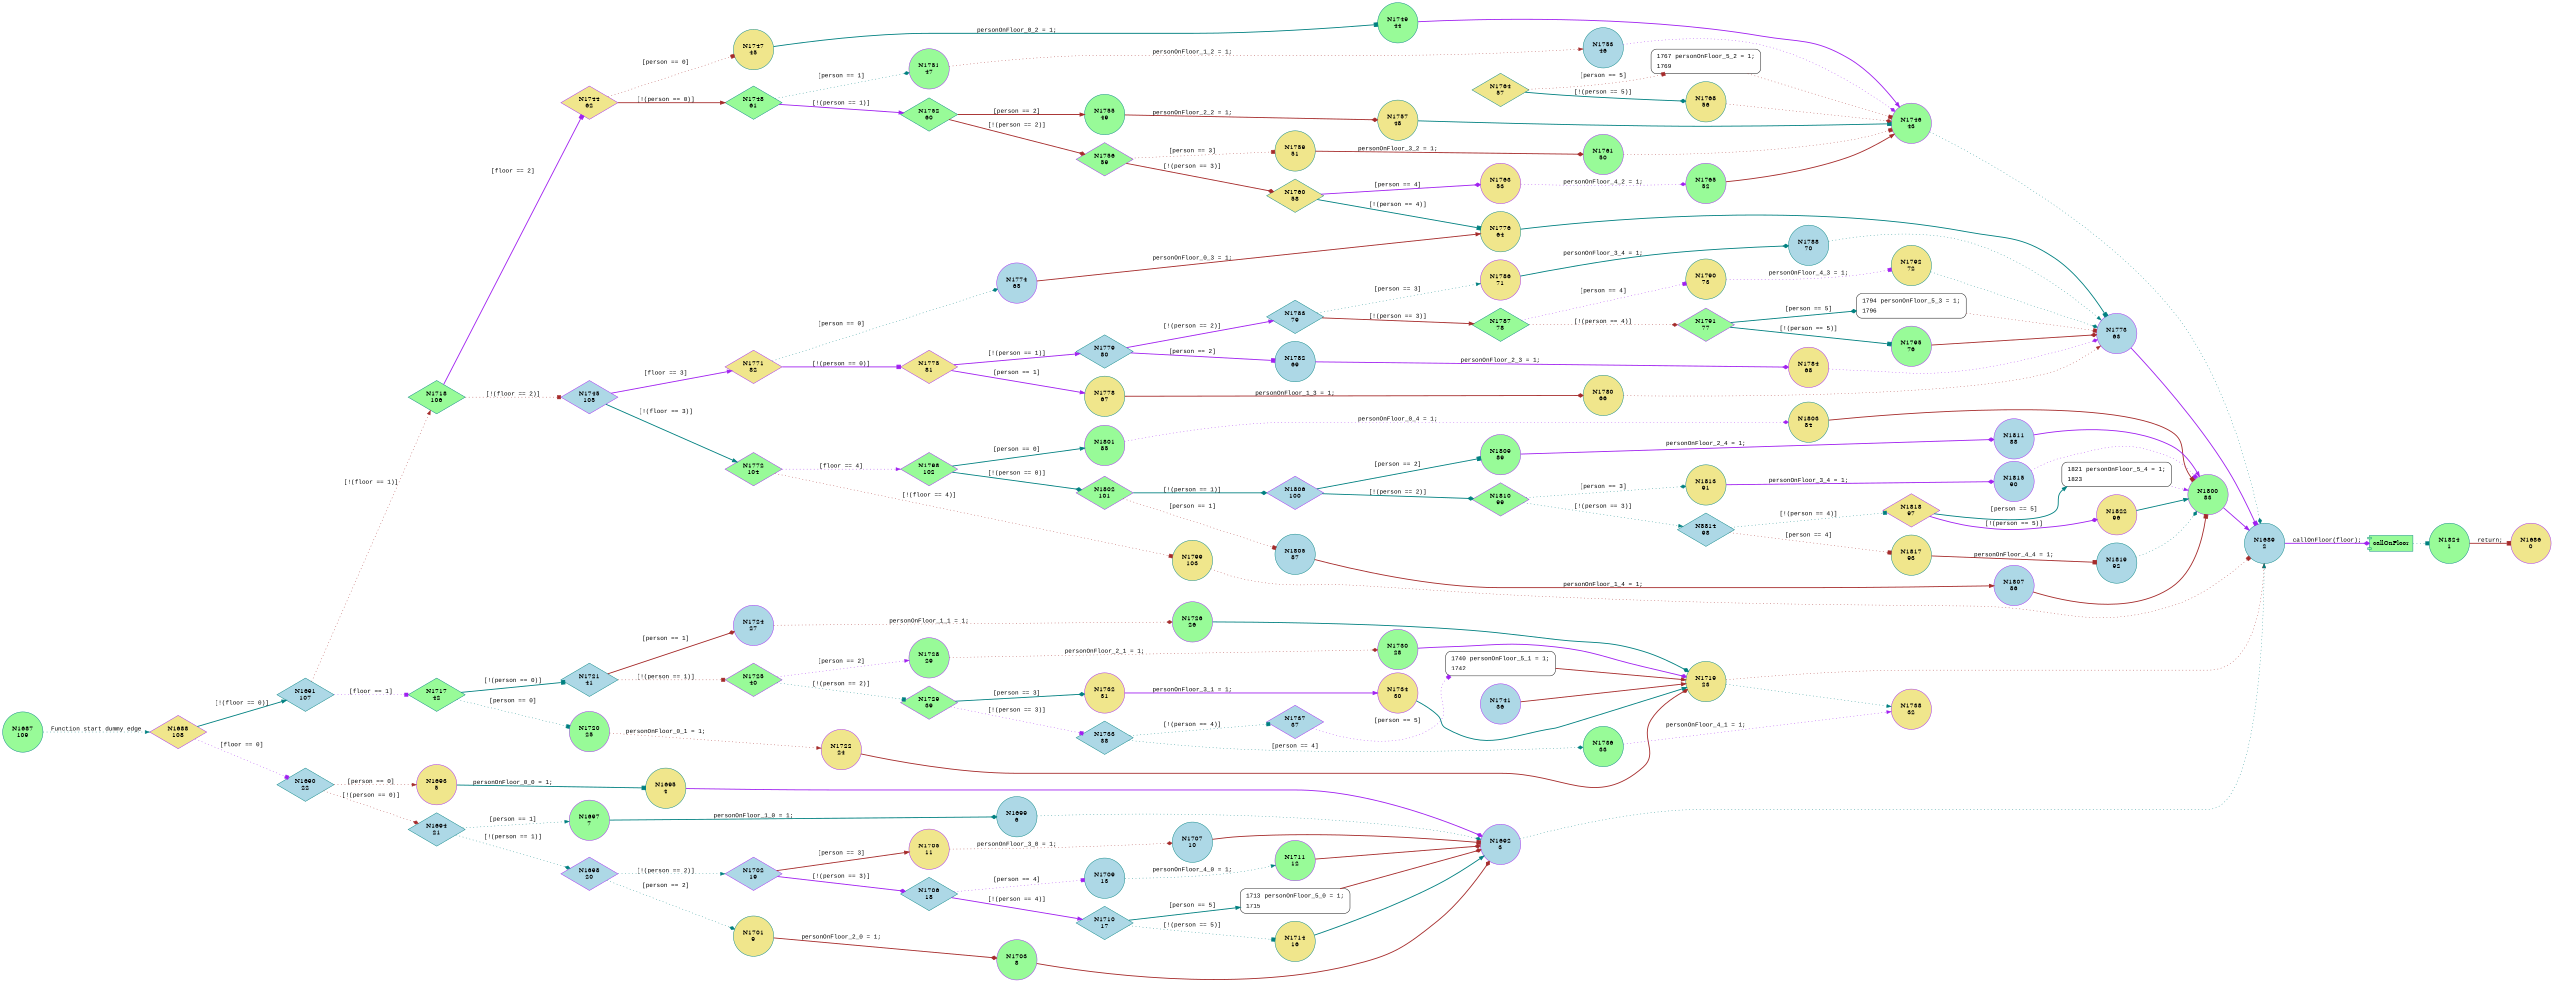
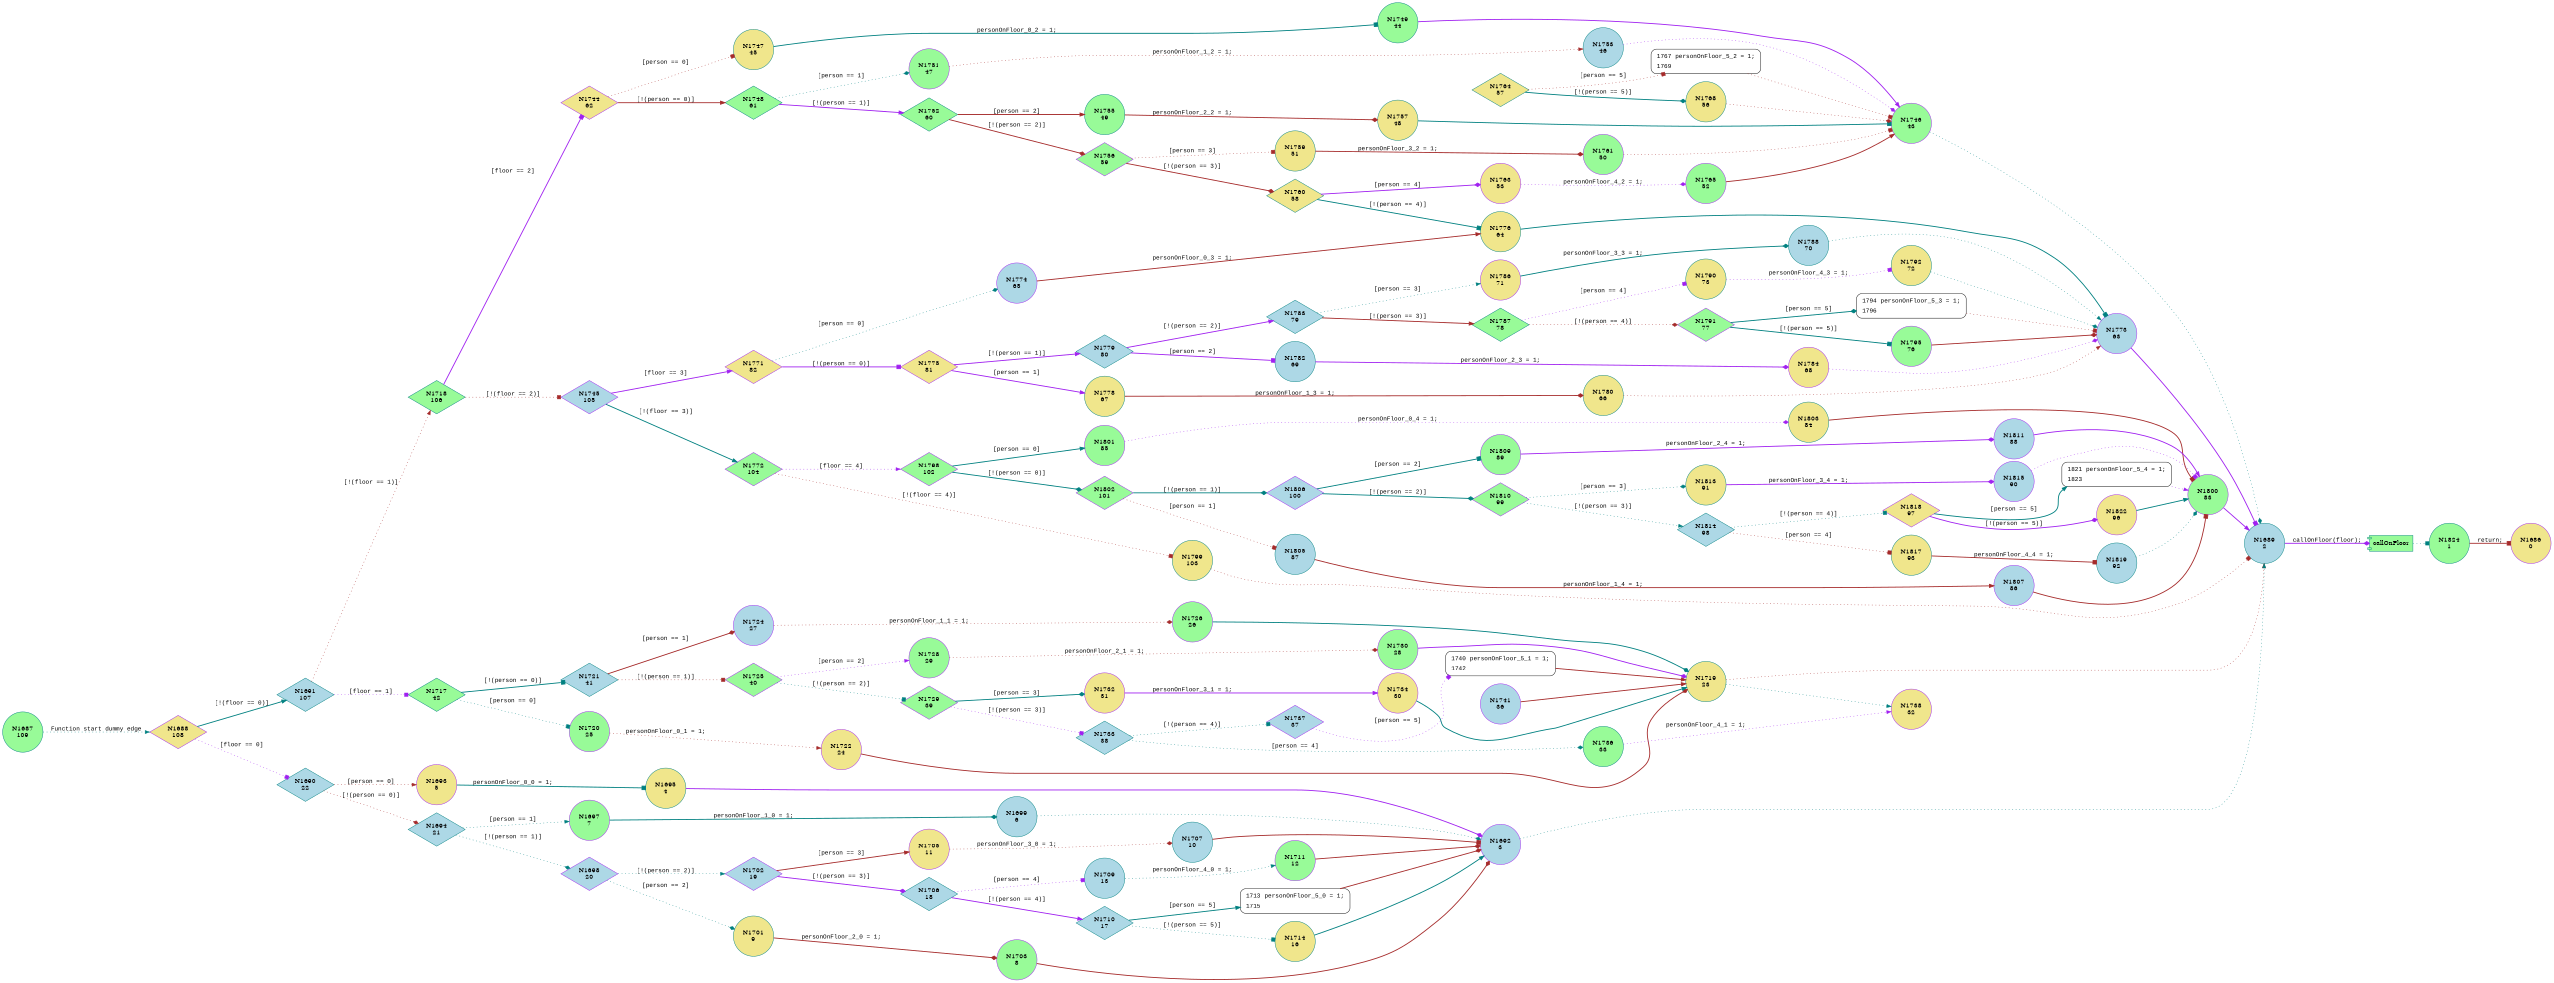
(1603, 253) -> (1603, 253)
(1706, 530) -> (1706, 530)
